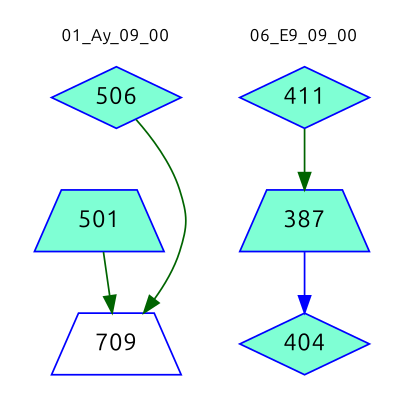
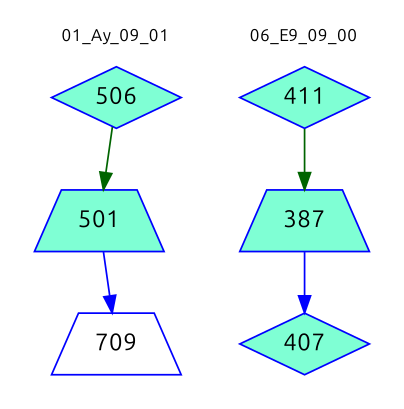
(116, 37) -> (116, 37)
(184, 206) -> (109, 150)
(107, 274) -> (107, 274)
(305, 344) -> (305, 344)
